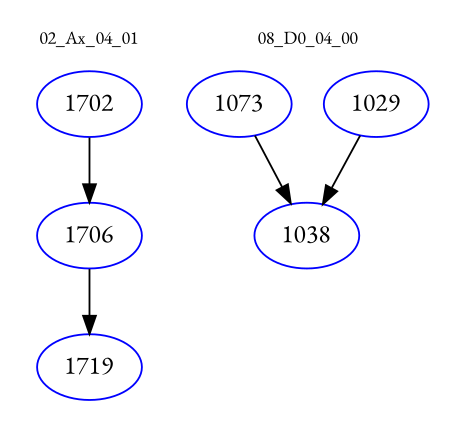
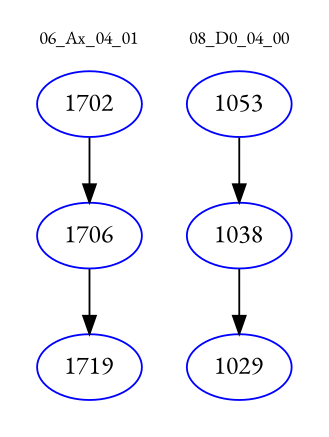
(89, 39) -> (89, 39)
(239, 104) -> (239, 104)
(346, 162) -> (239, 292)
